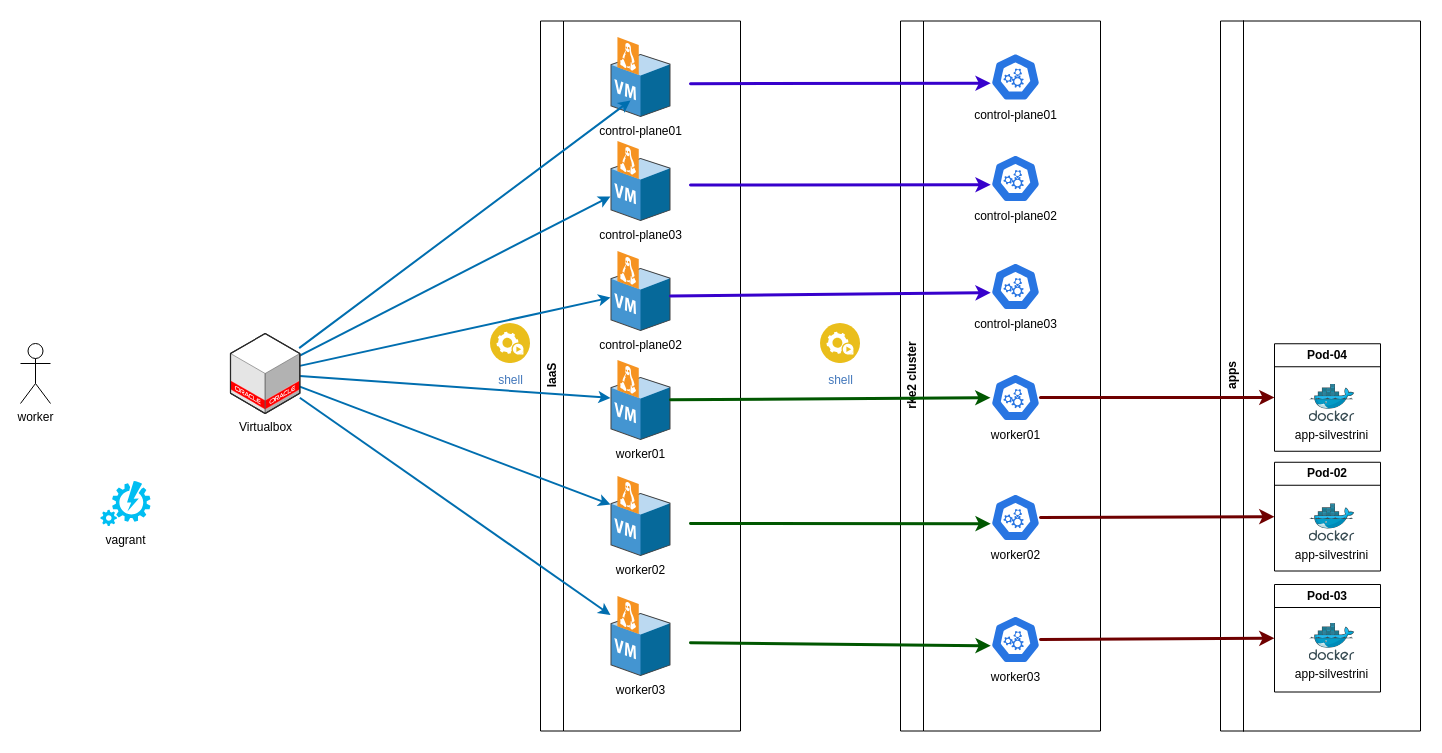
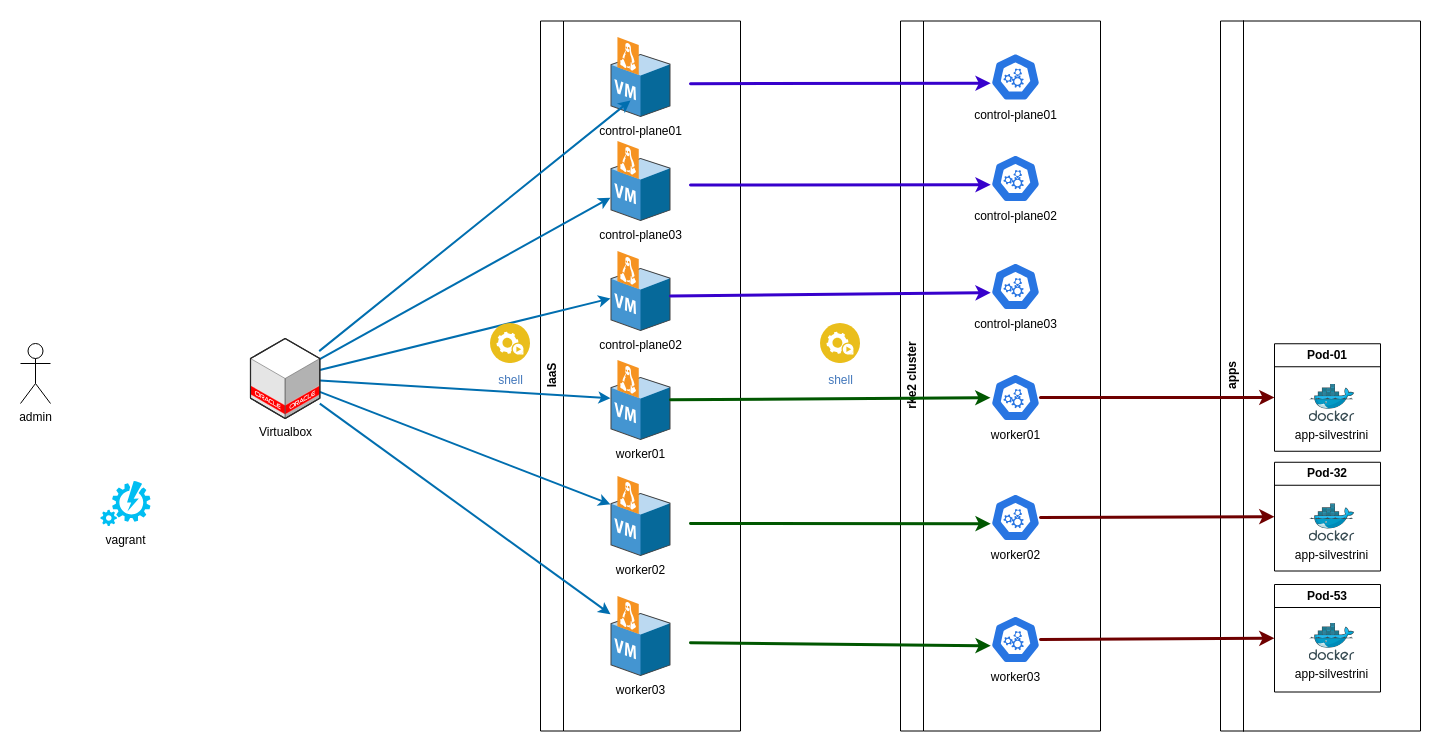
(1328, 356) -> (1328, 356)
(265, 374) -> (285, 379)
(36, 418) -> (36, 418)
(1328, 474) -> (1328, 474)
(1328, 597) -> (1328, 597)
